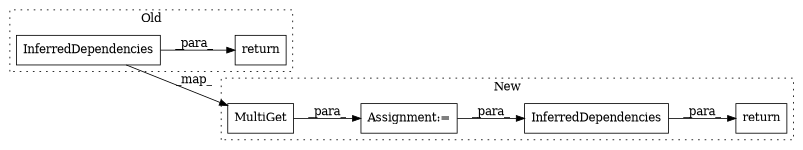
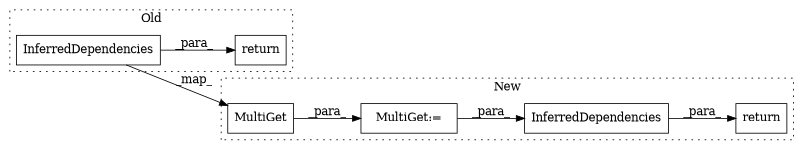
(409, 118) -> (409, 118)
